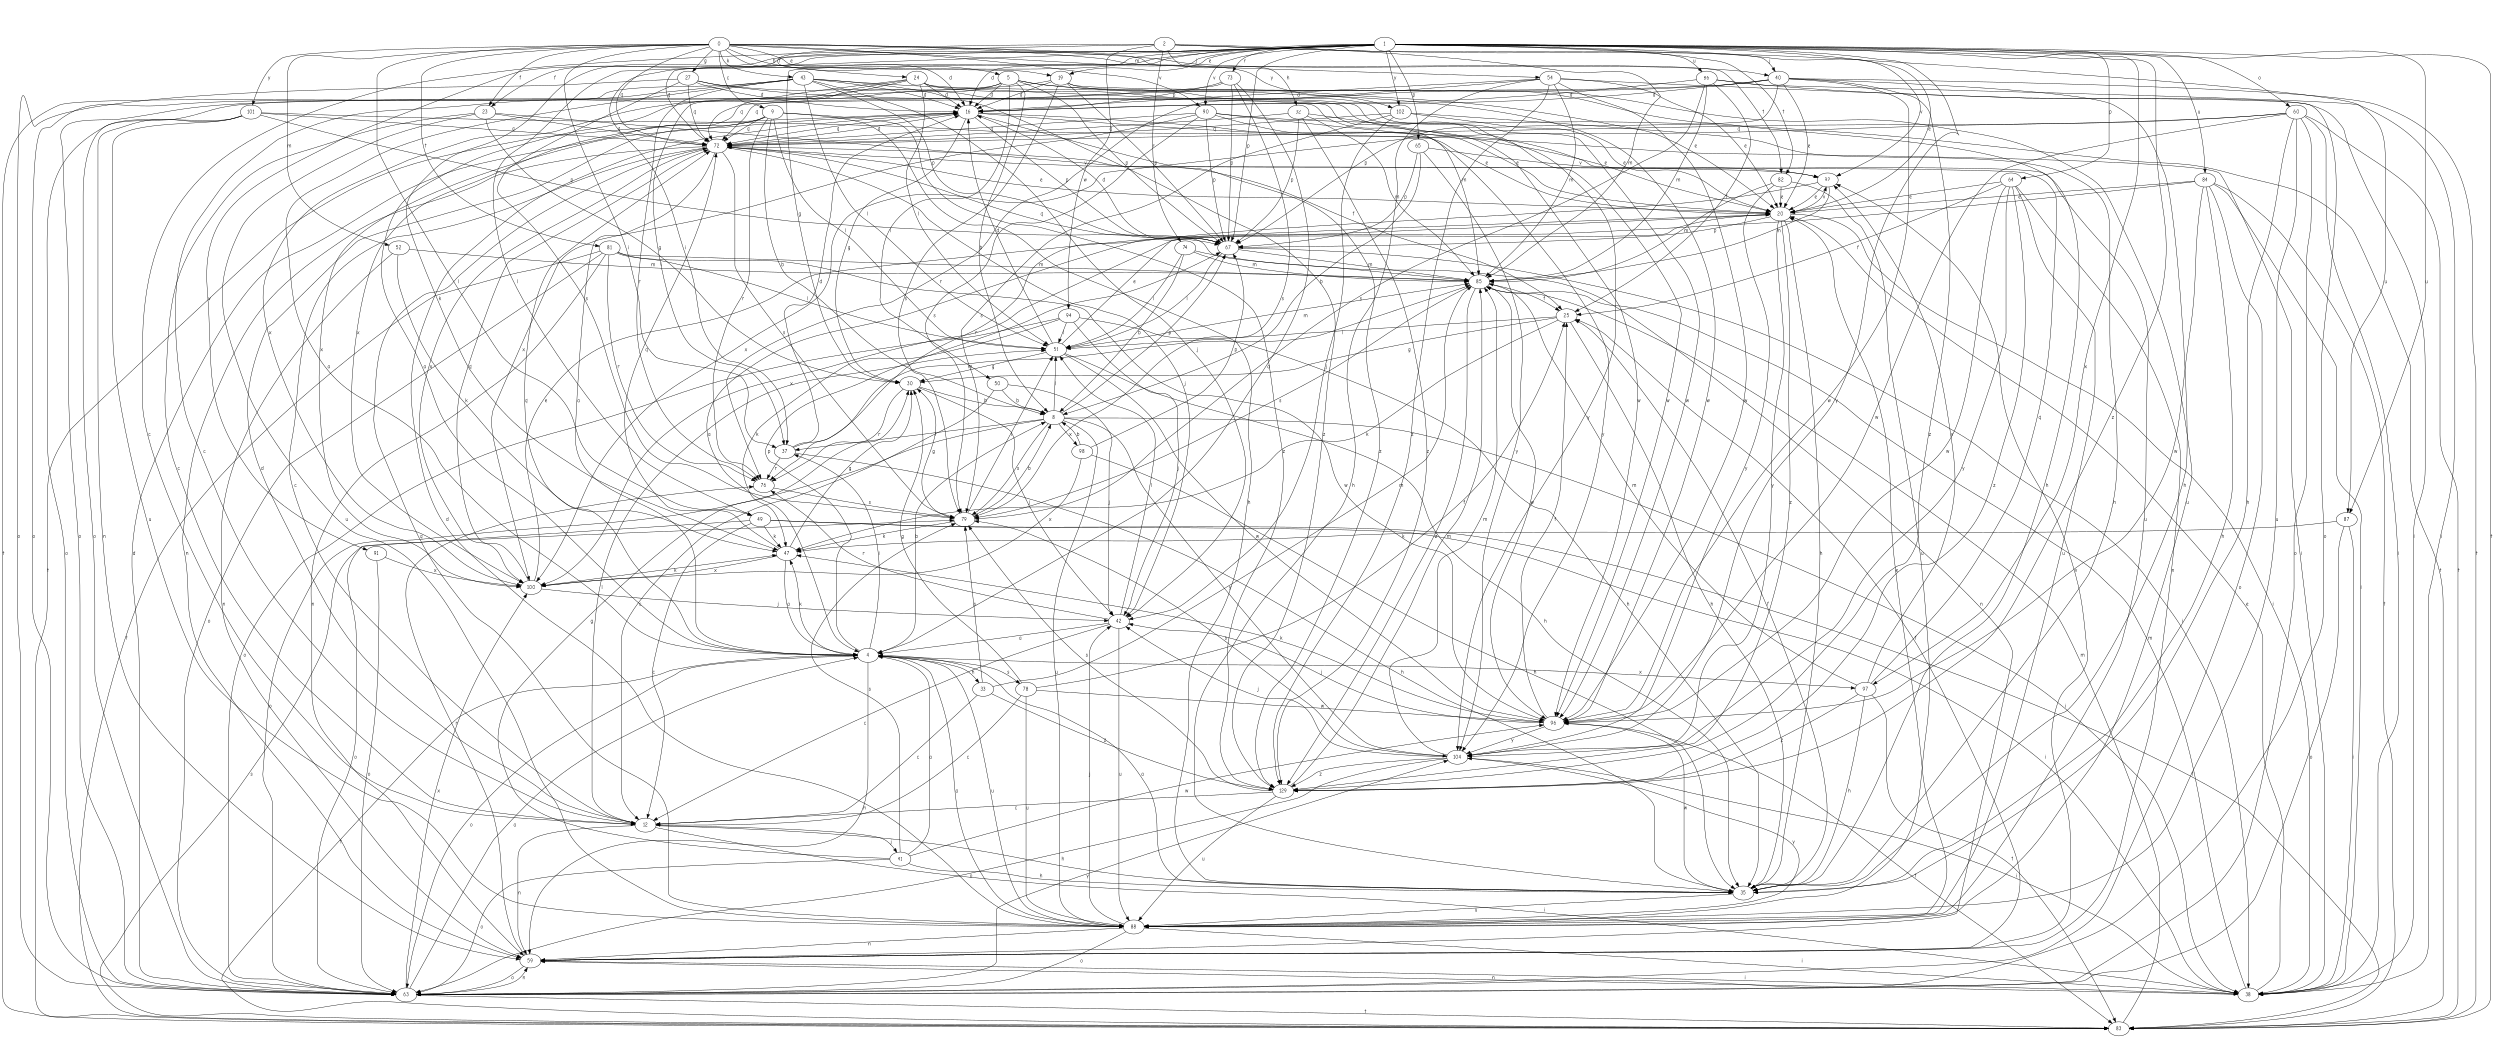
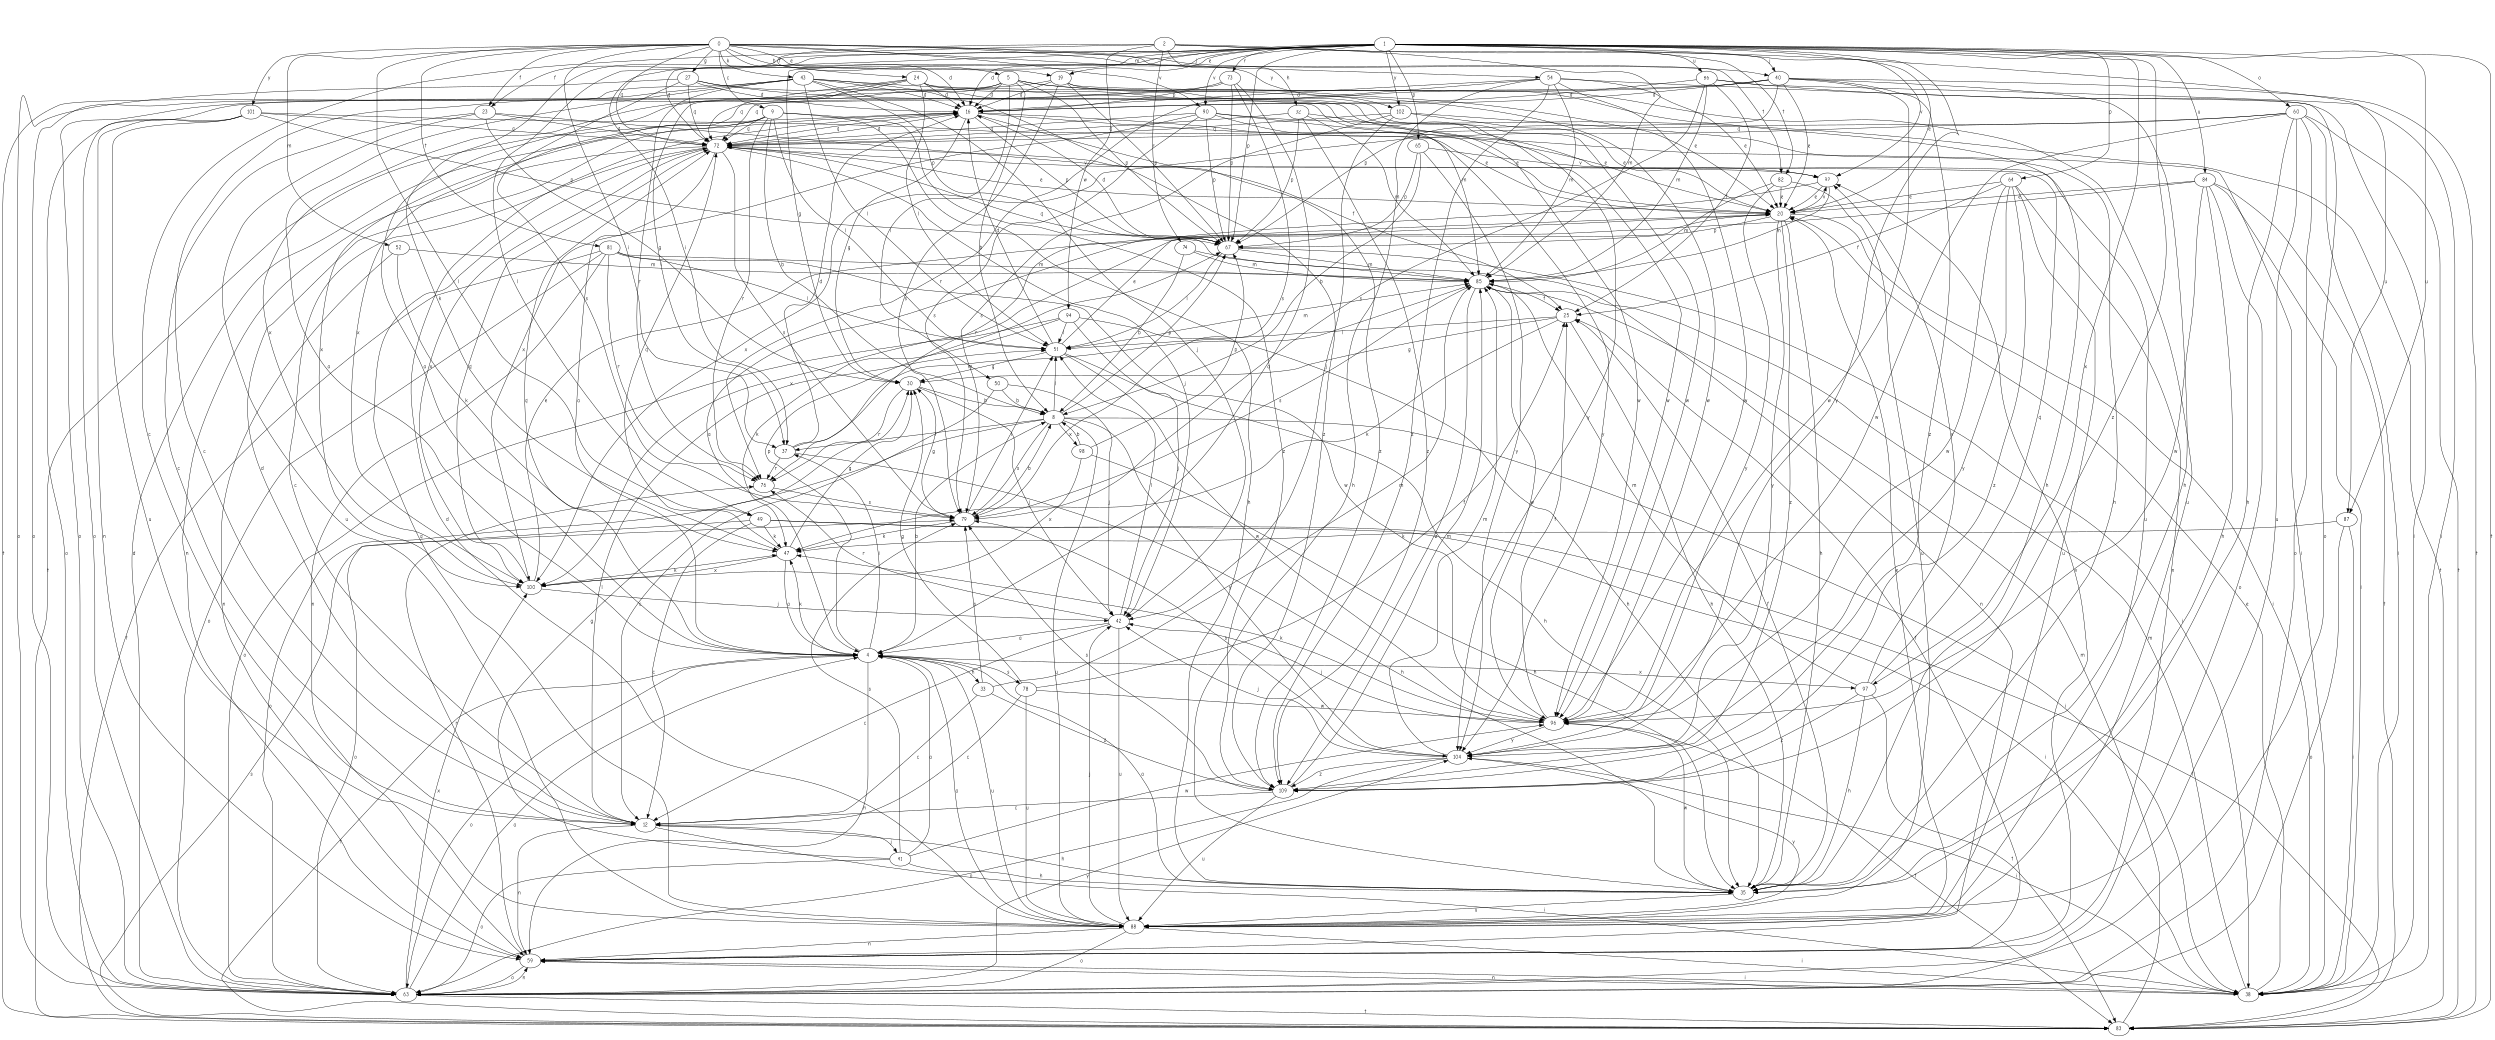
(1136, 314) -> none
(376, 553) -> none
(1283, 791) -> (1283, 791)
